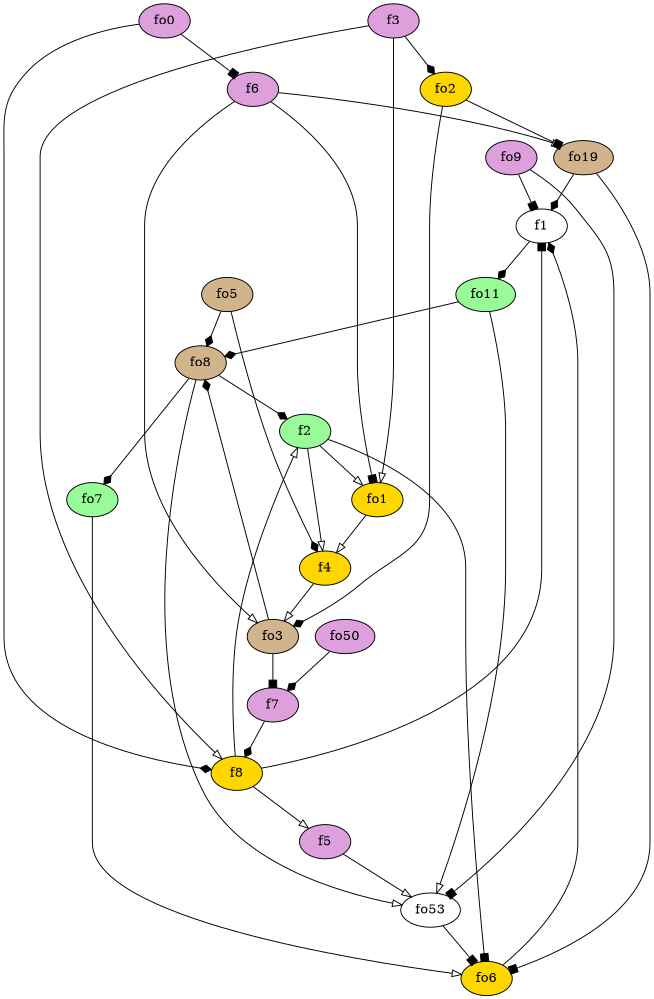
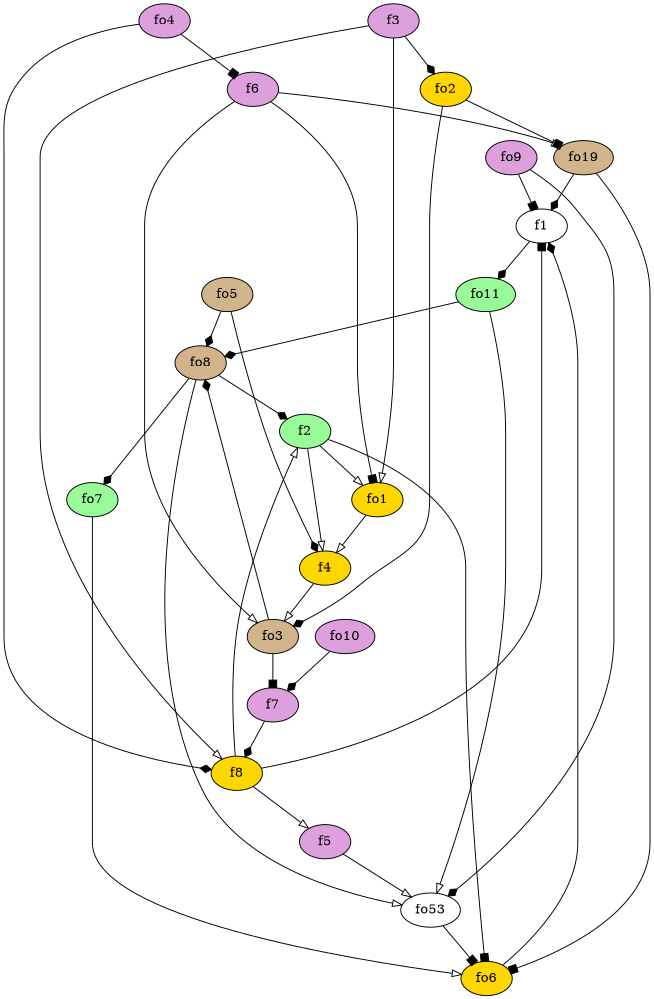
(165, 21) -> (165, 21)
(614, 541) -> (614, 540)
(345, 636) -> (345, 636)
